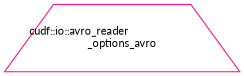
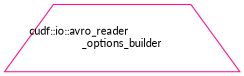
(122, 38) -> (122, 38)
